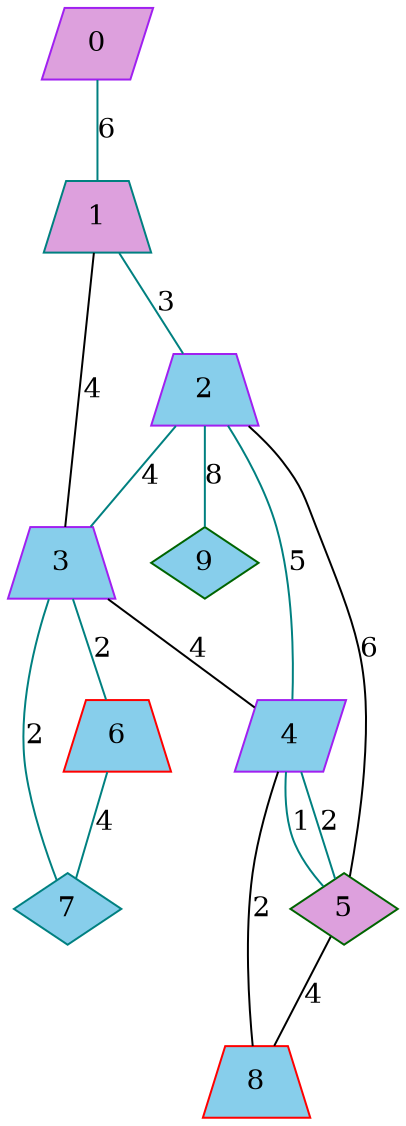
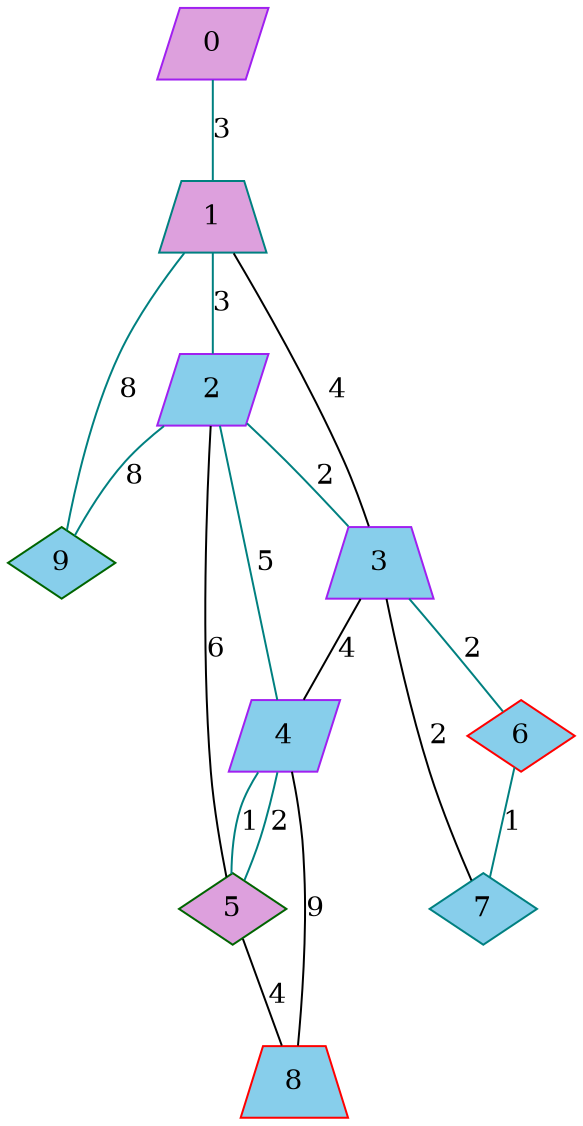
(107, 130) -> (223, 130)
none -> (107, 383)
(205, 390) -> (213, 390)
(151, 476) -> (326, 476)
(117, 736) -> (521, 736)
(24, 740) -> (421, 742)
(105, 822) -> (513, 822)
(263, 909) -> (316, 909)
